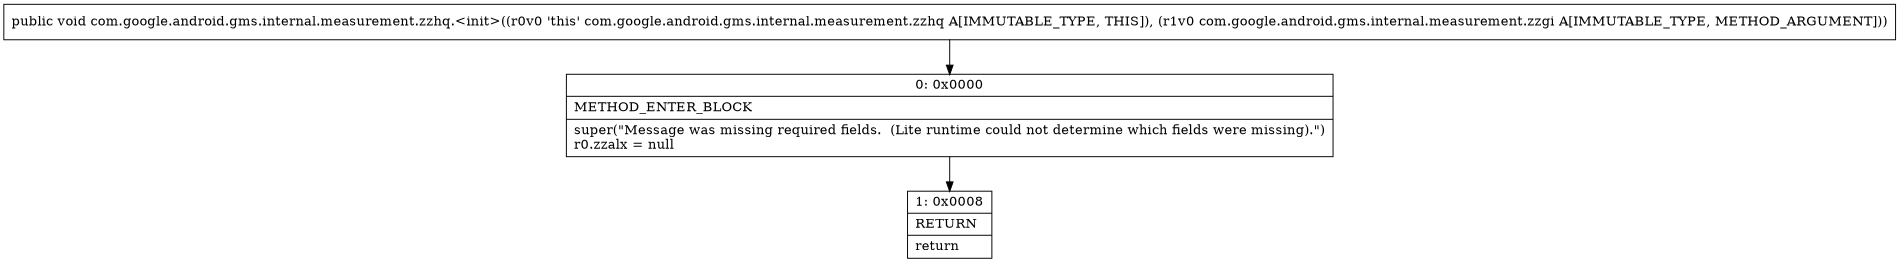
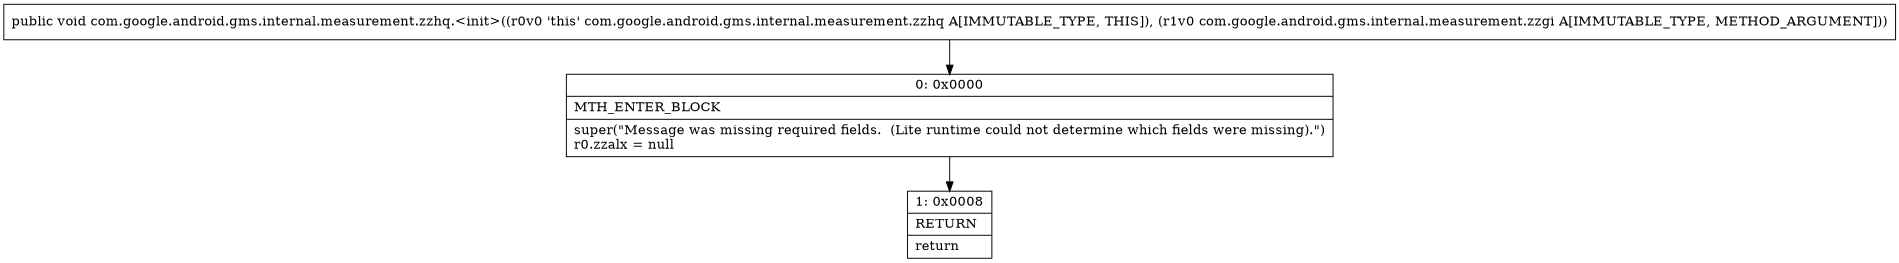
(664, 107) -> (648, 107)
